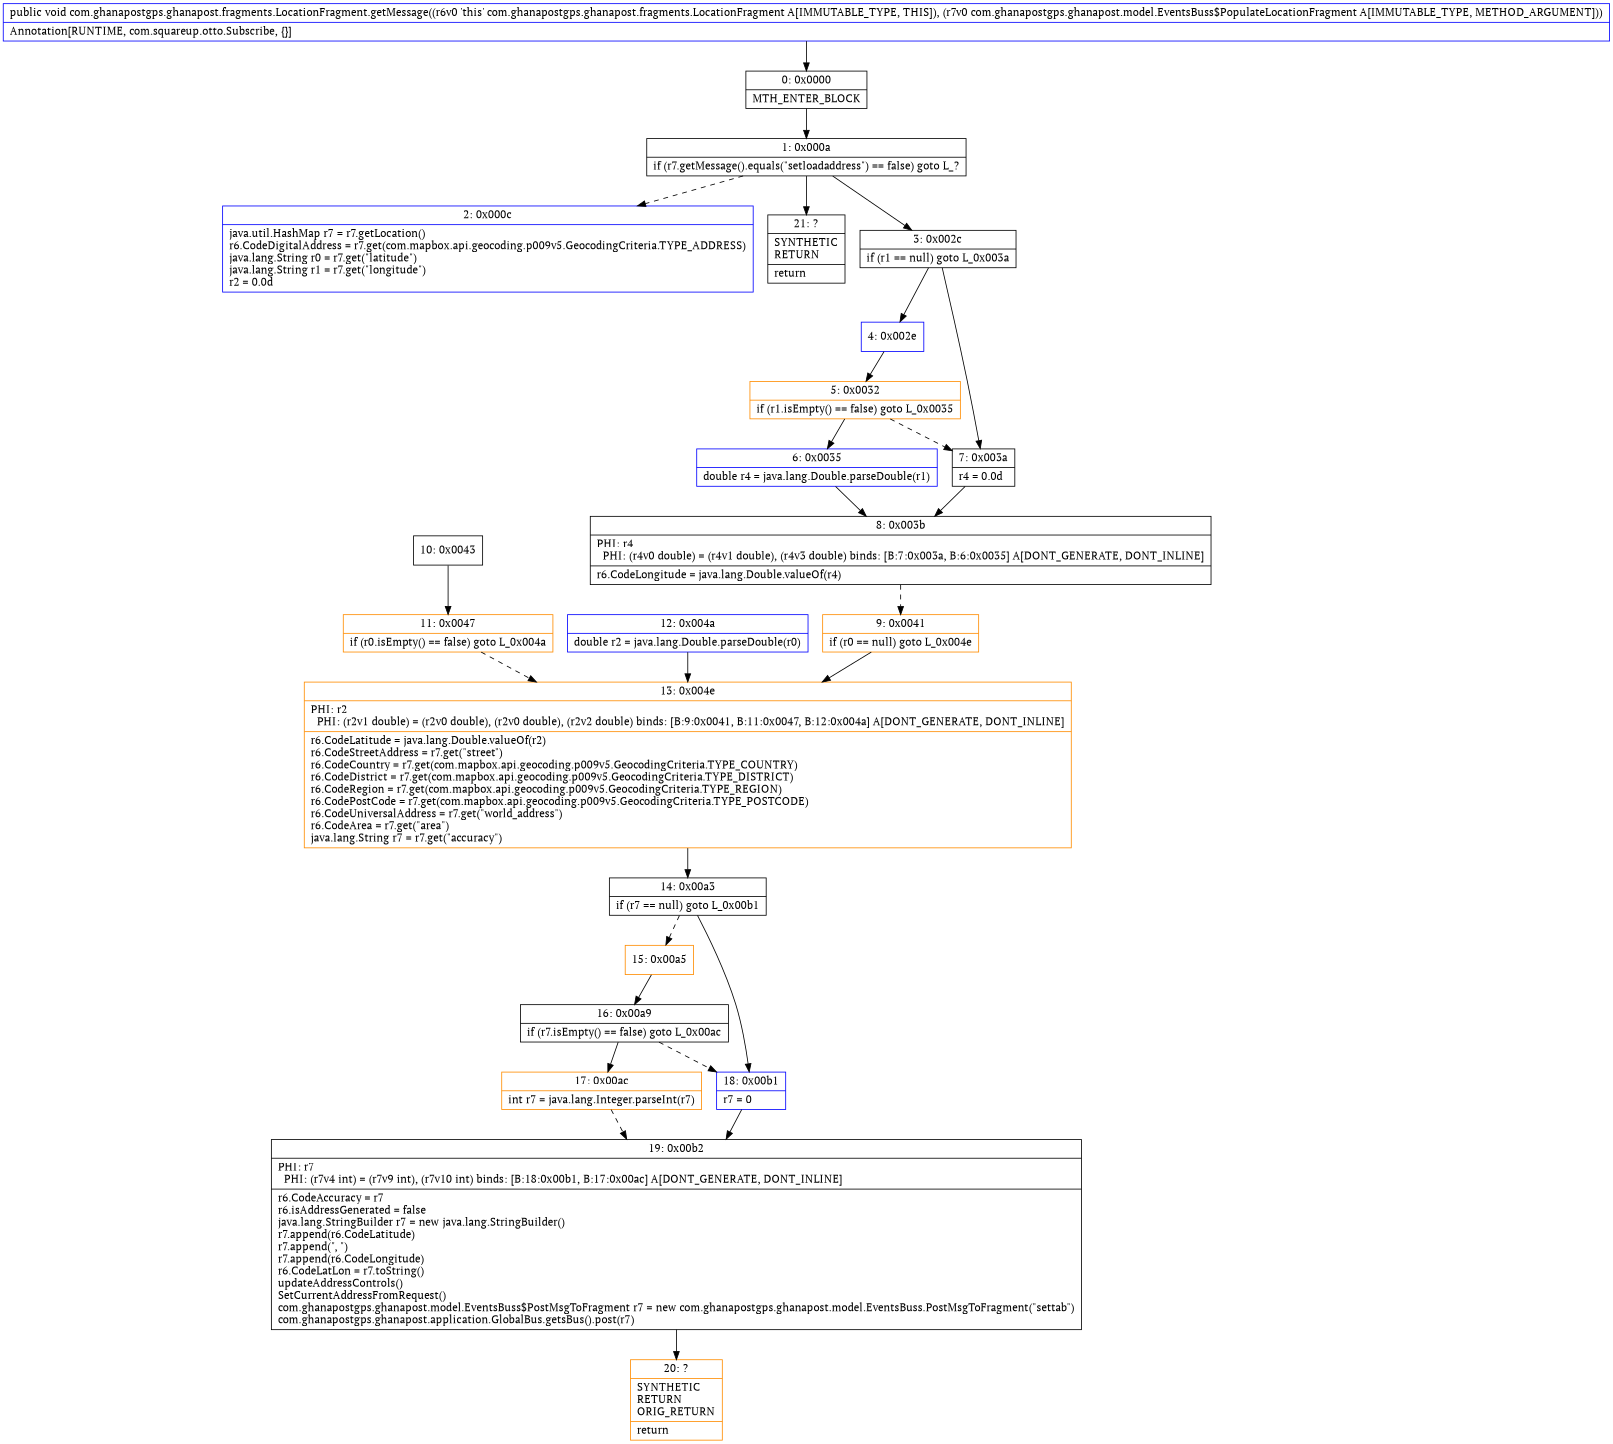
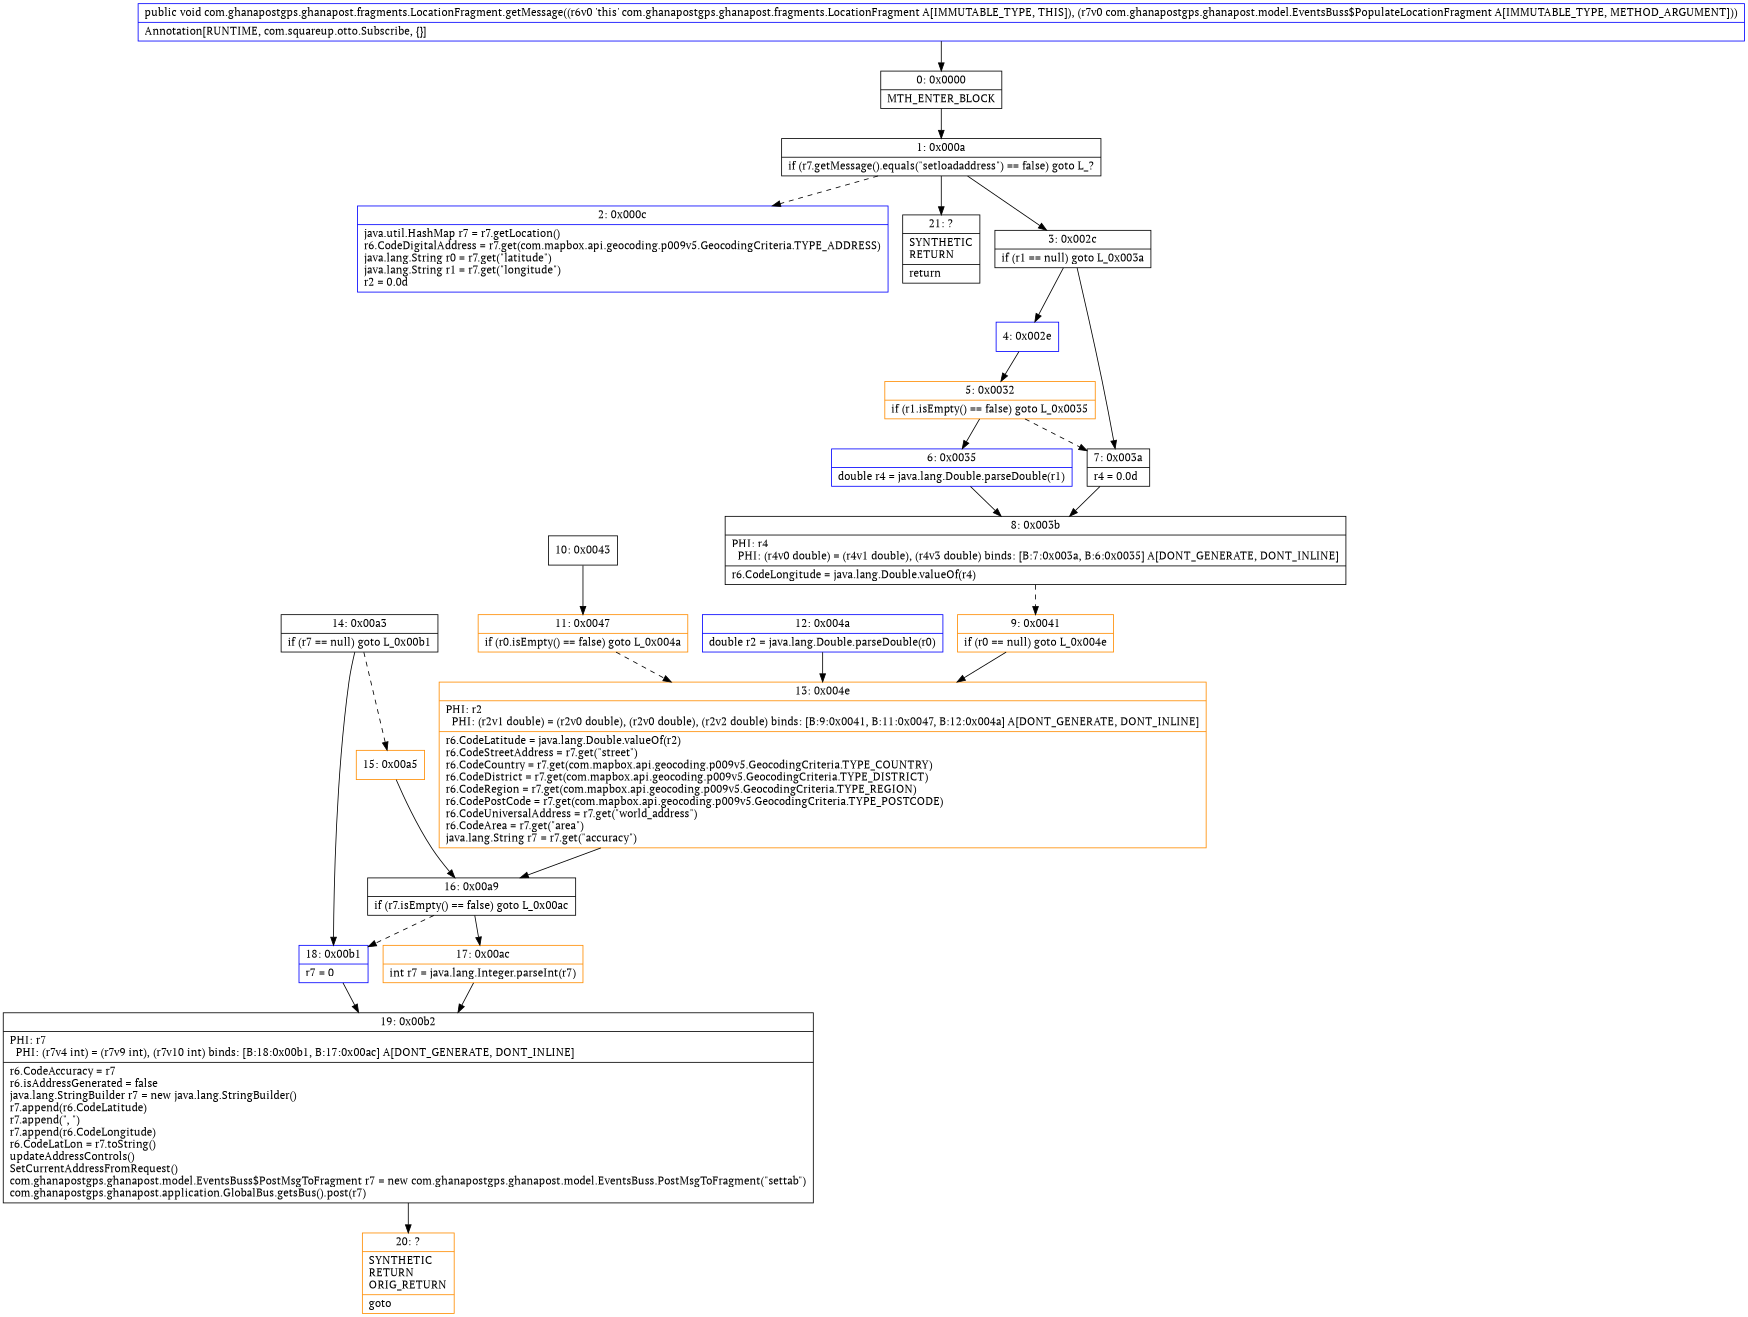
(688, 859) -> (564, 861)
(617, 1121) -> (468, 994)
(653, 1430) -> (380, 1304)
